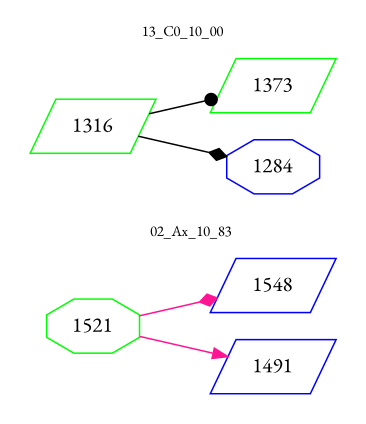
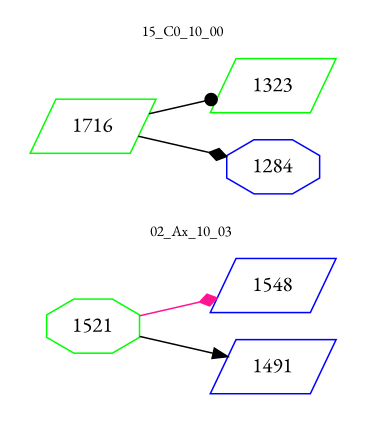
(183, 32) -> (183, 32)
(273, 86) -> (273, 86)
(93, 126) -> (93, 126)
(191, 232) -> (191, 232)
(176, 345) -> (176, 345)
